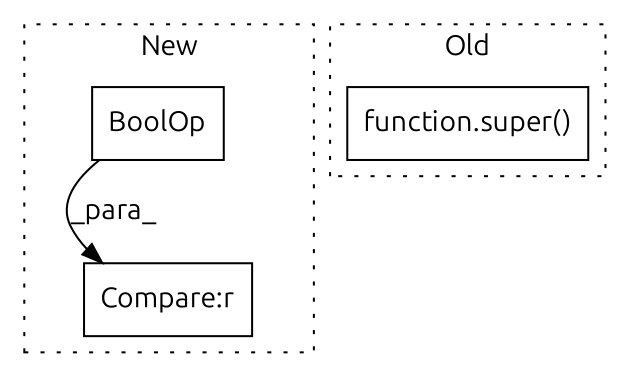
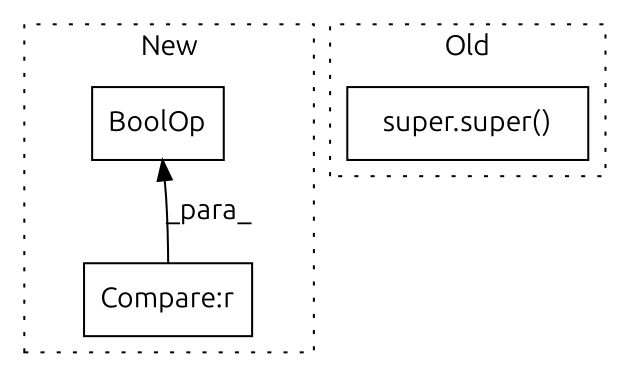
(468, 124) -> (468, 124)
(68, 202) -> (167, 222)
